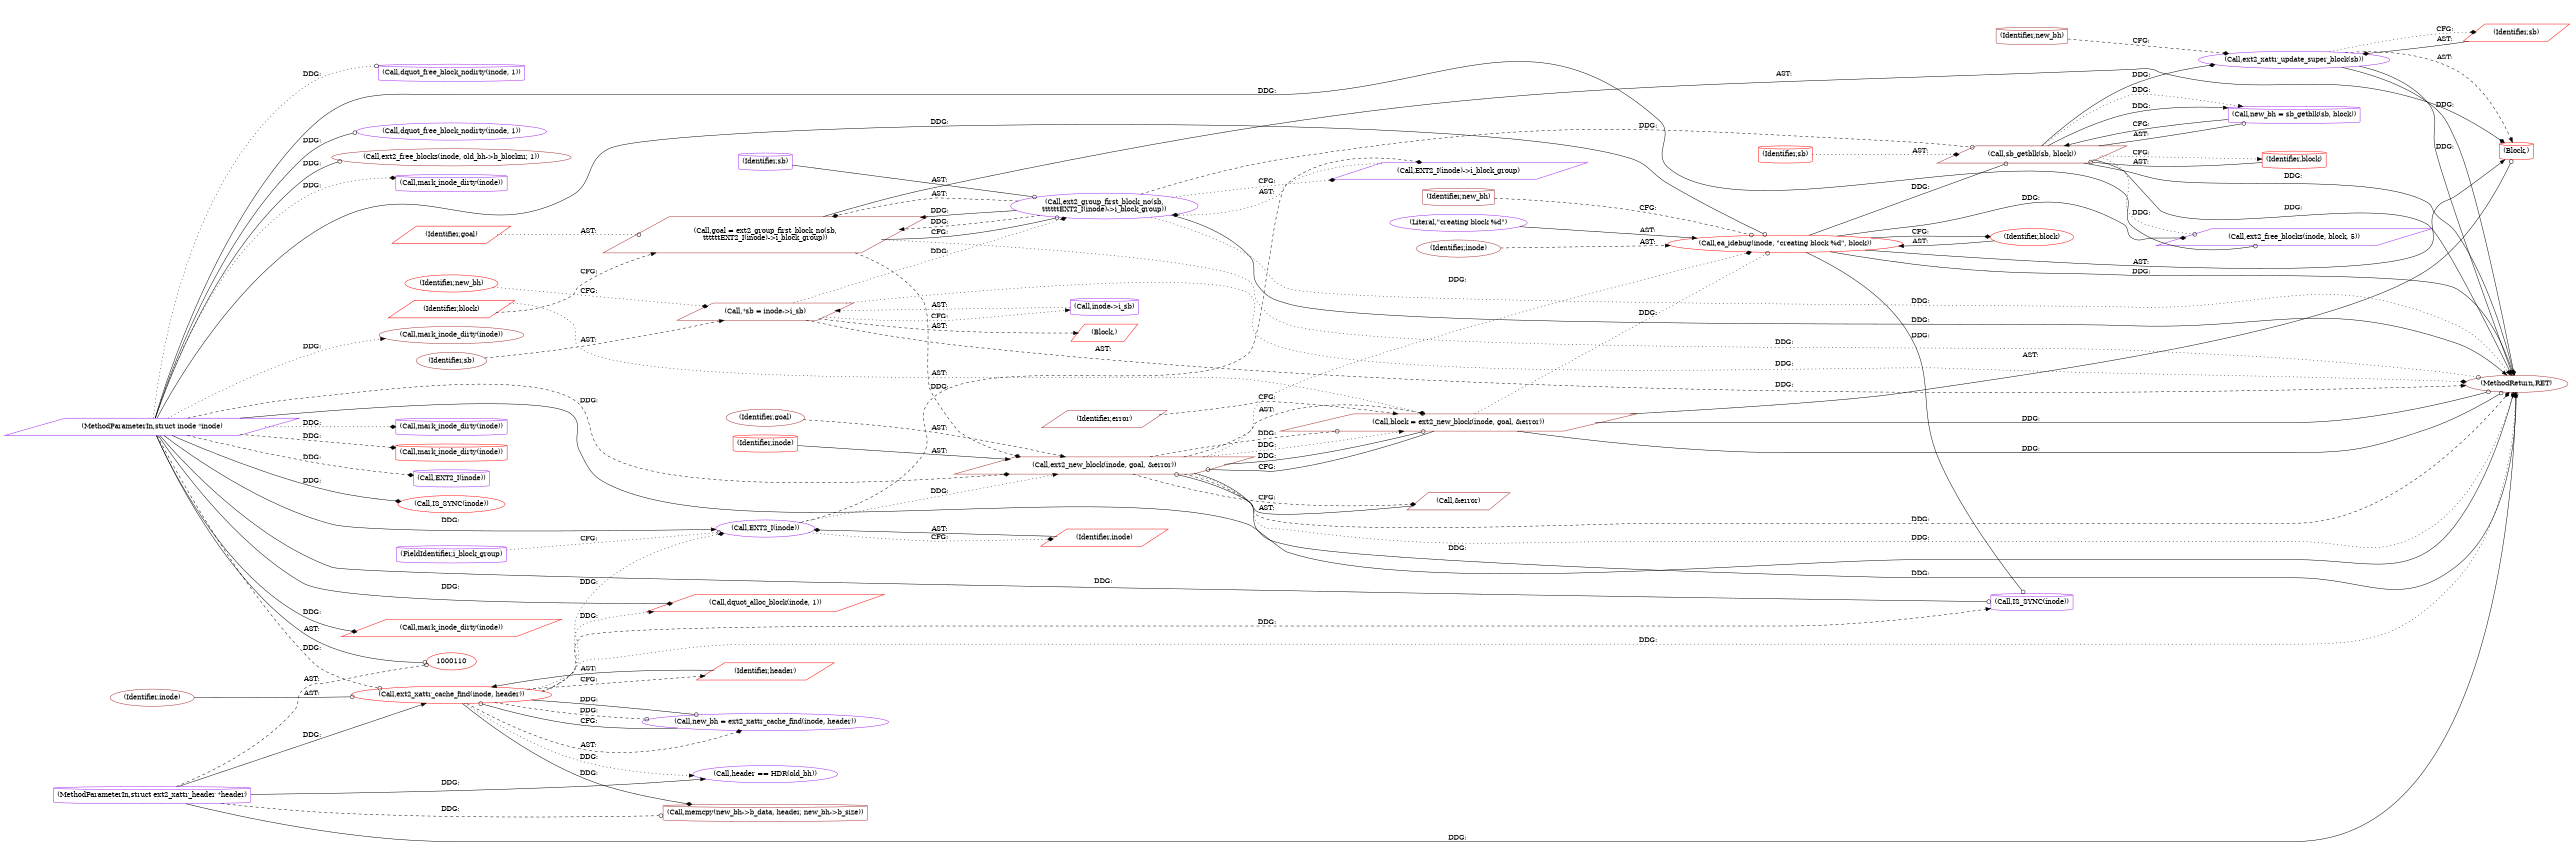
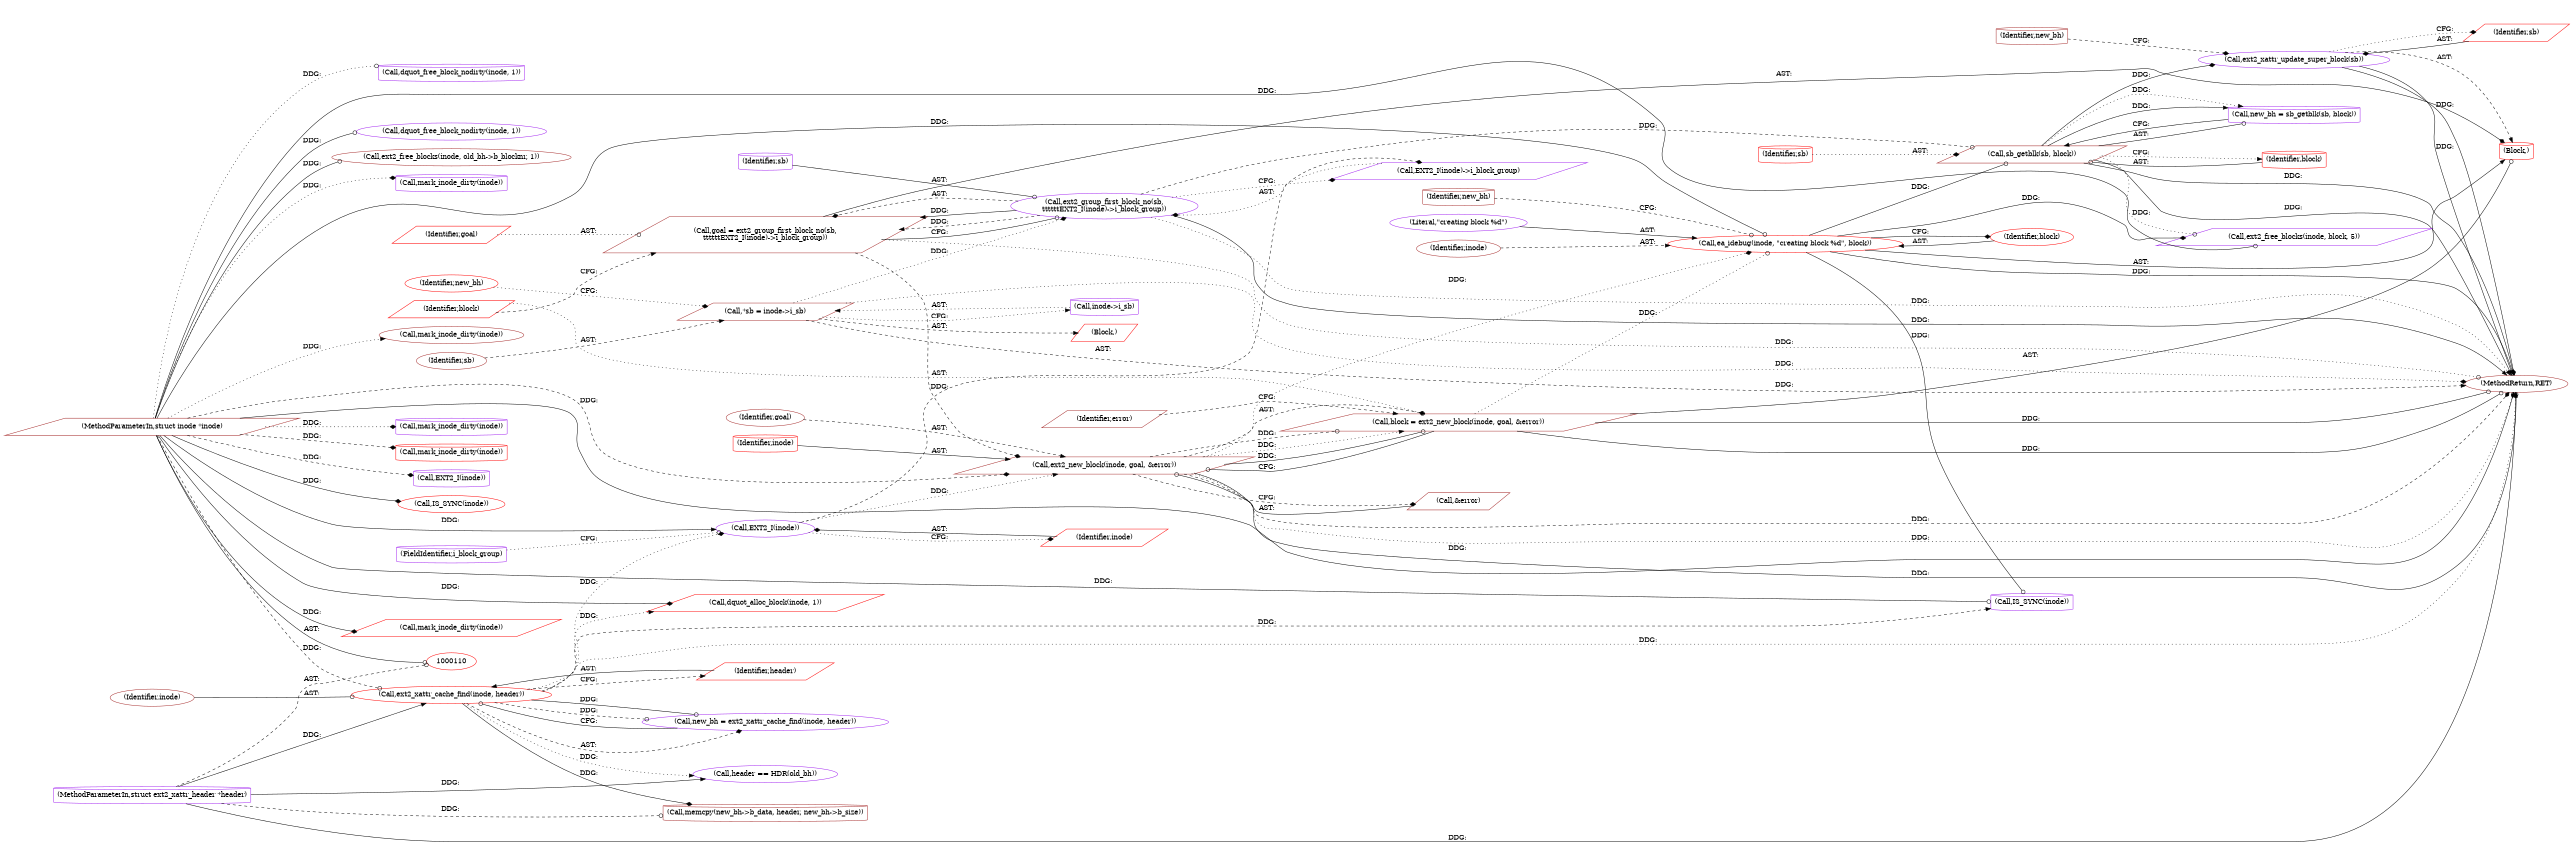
(152, 427) -> (152, 427)
